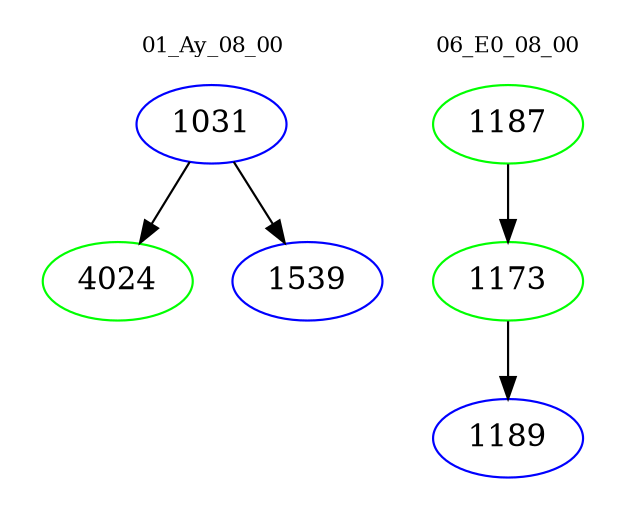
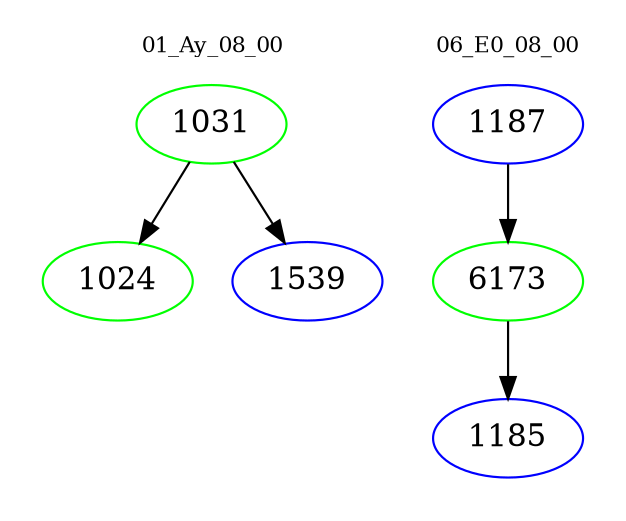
(212, 124) -> (212, 124)
(508, 124) -> (508, 124)
(118, 281) -> (118, 281)
(508, 281) -> (508, 281)
(508, 438) -> (508, 438)
